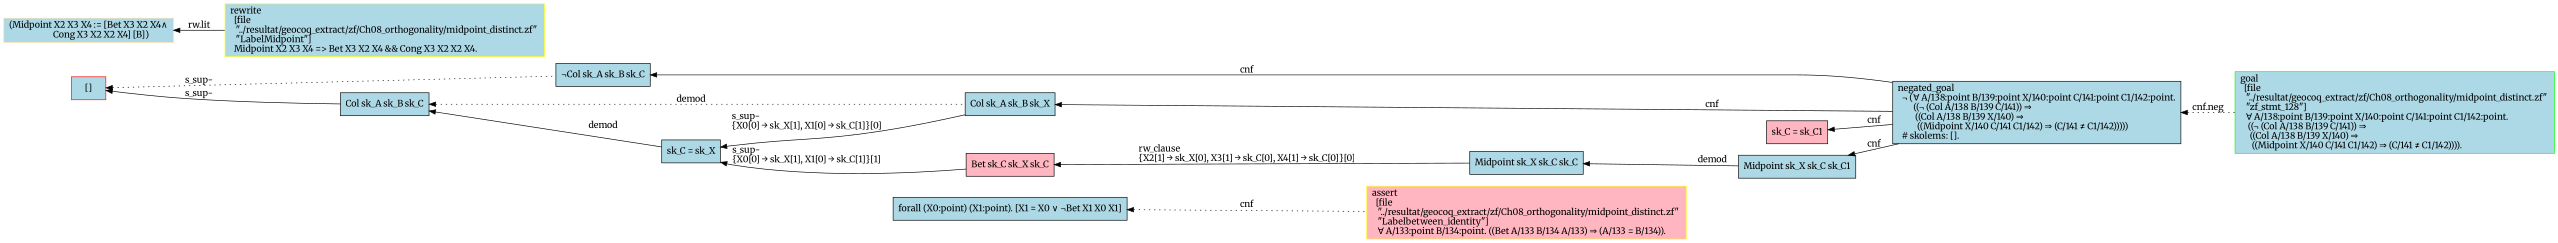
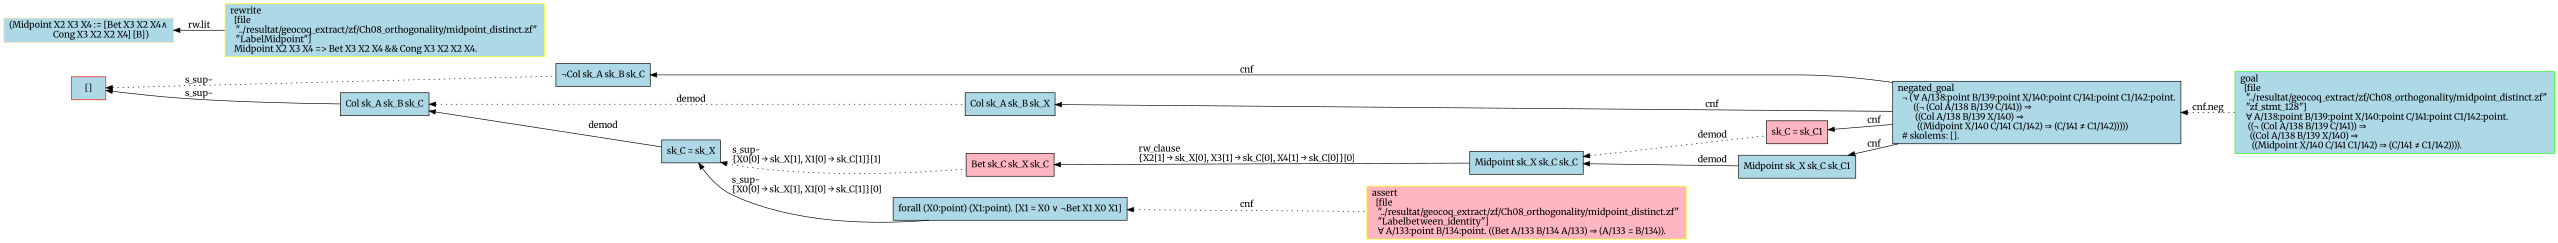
(847, 136) -> (809, 217)
none -> (1678, 146)
(846, 173) -> (846, 173)
